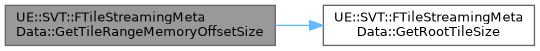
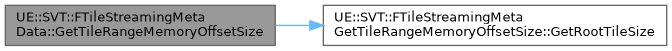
(429, 25) -> (495, 25)
